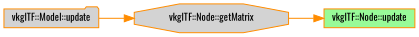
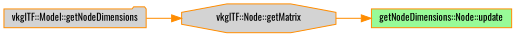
(51, 18) -> (75, 18)
(369, 18) -> (442, 18)
